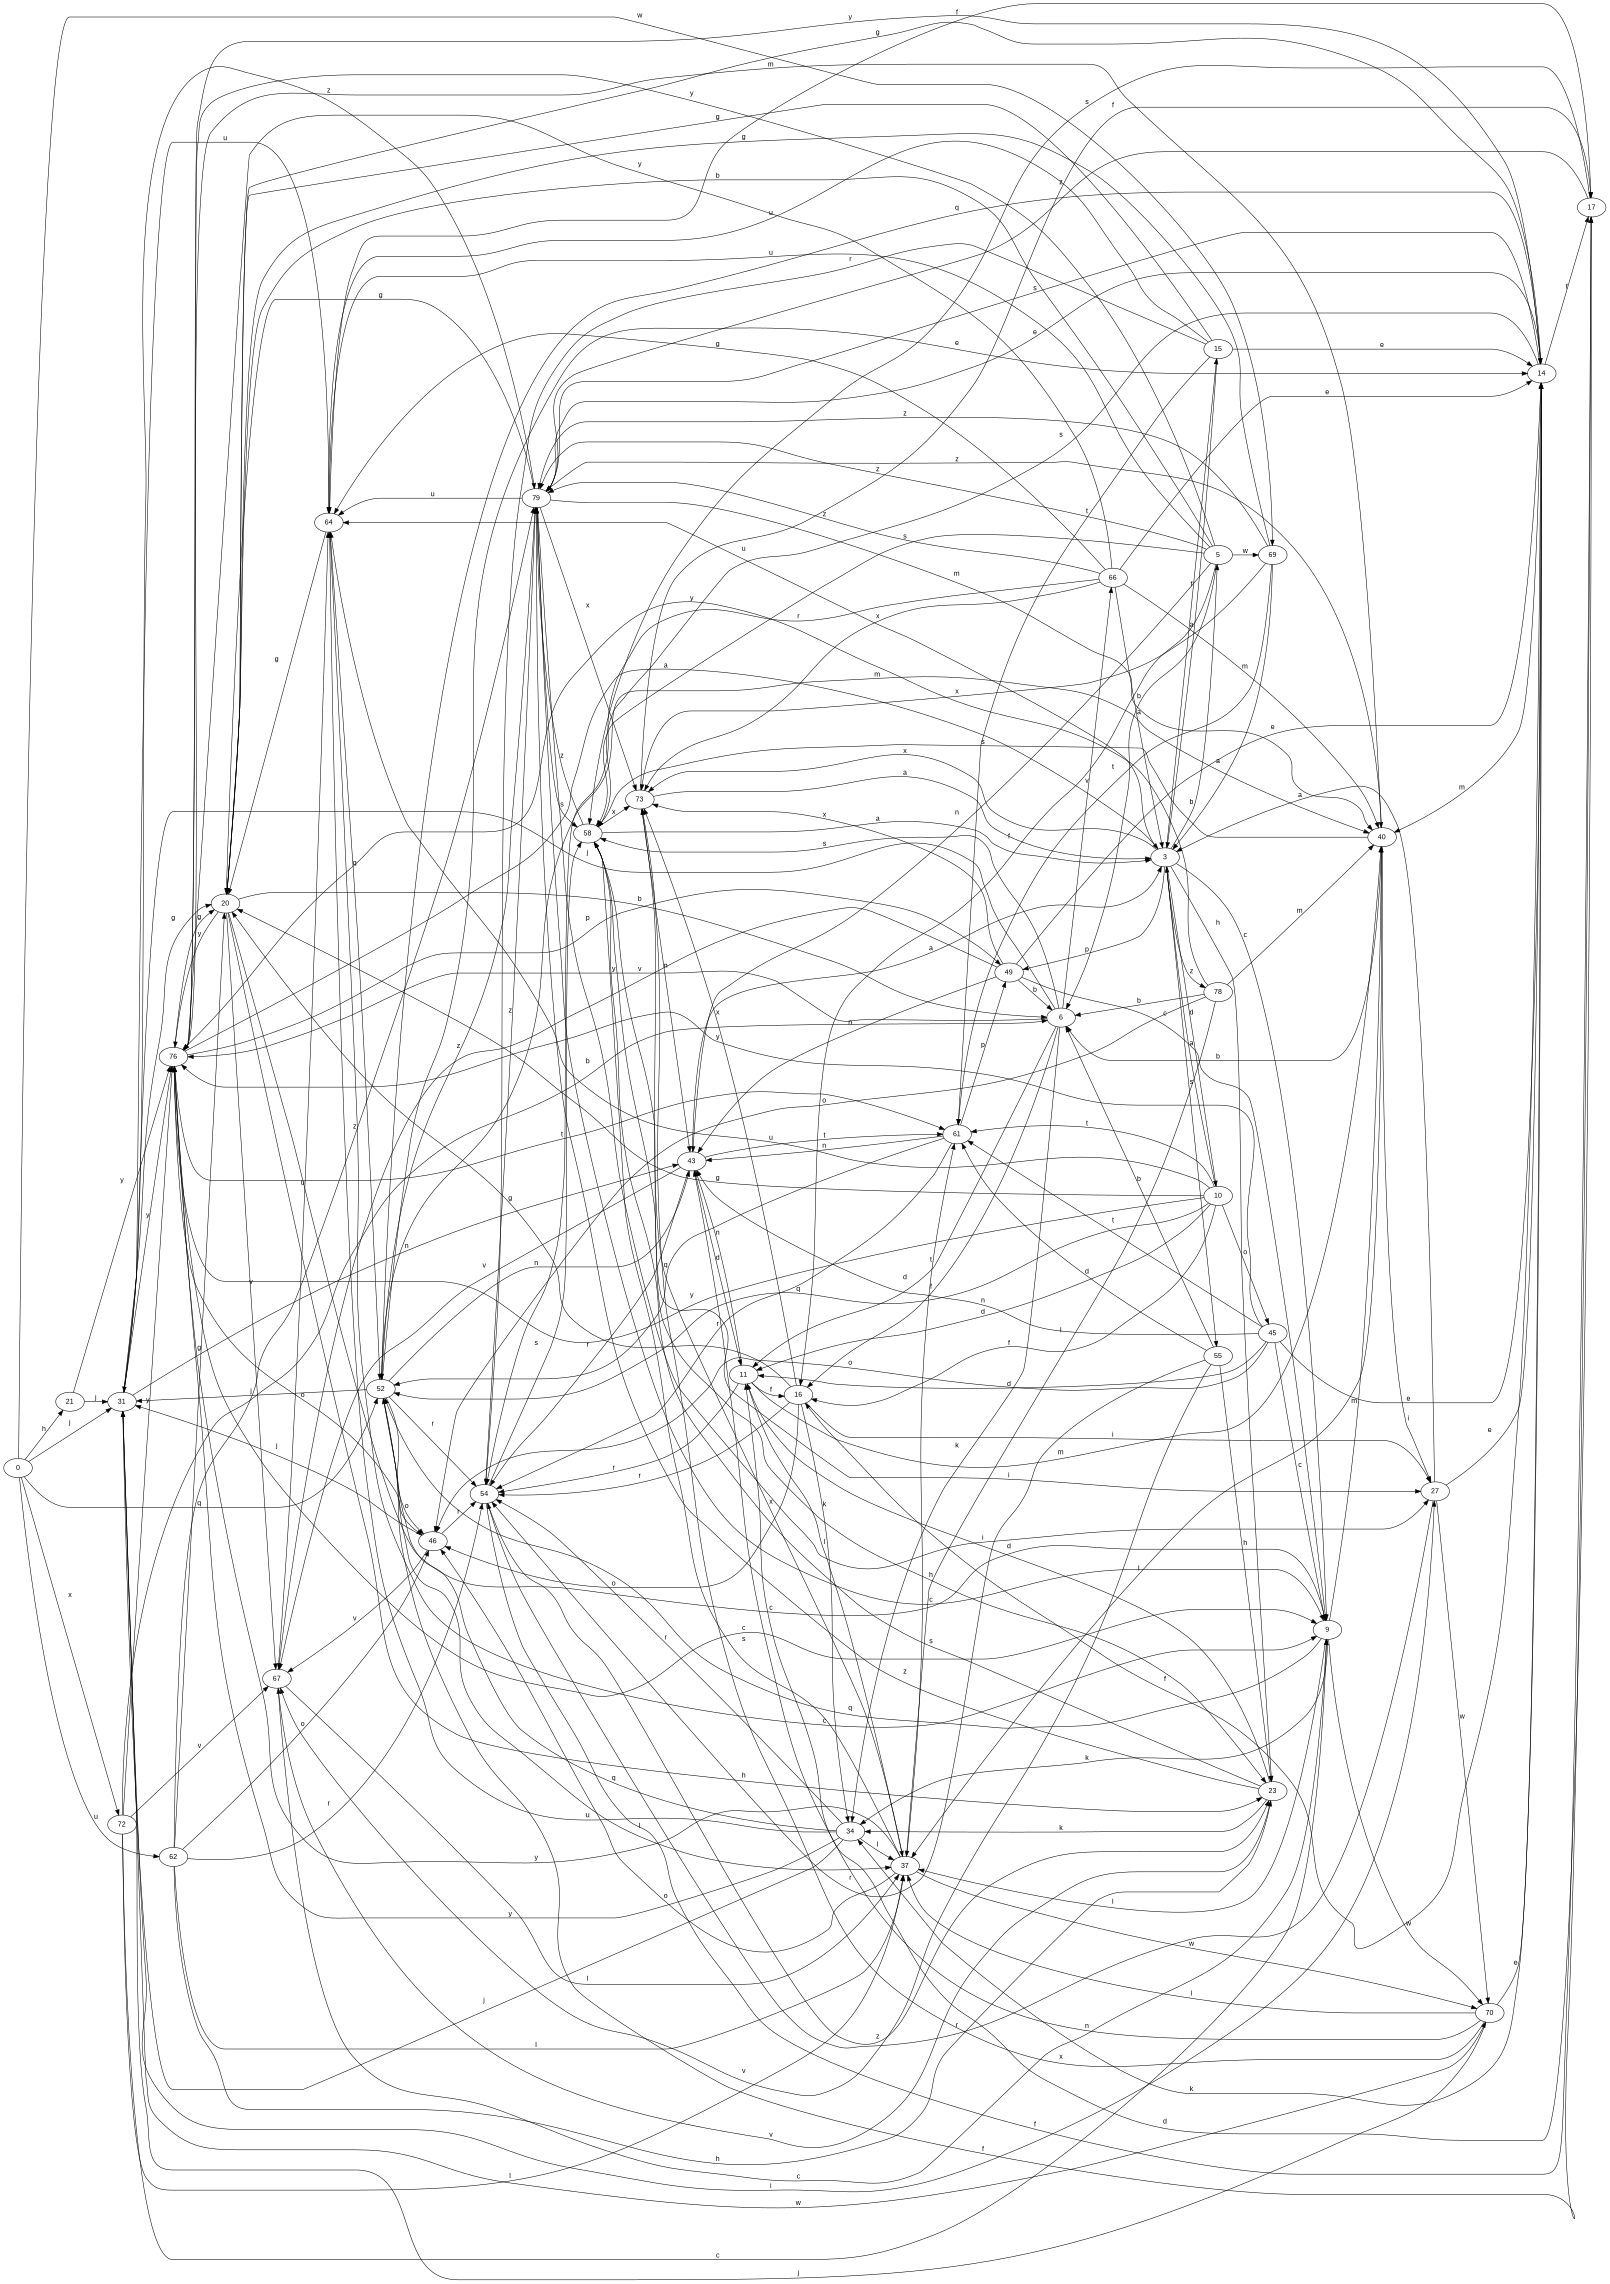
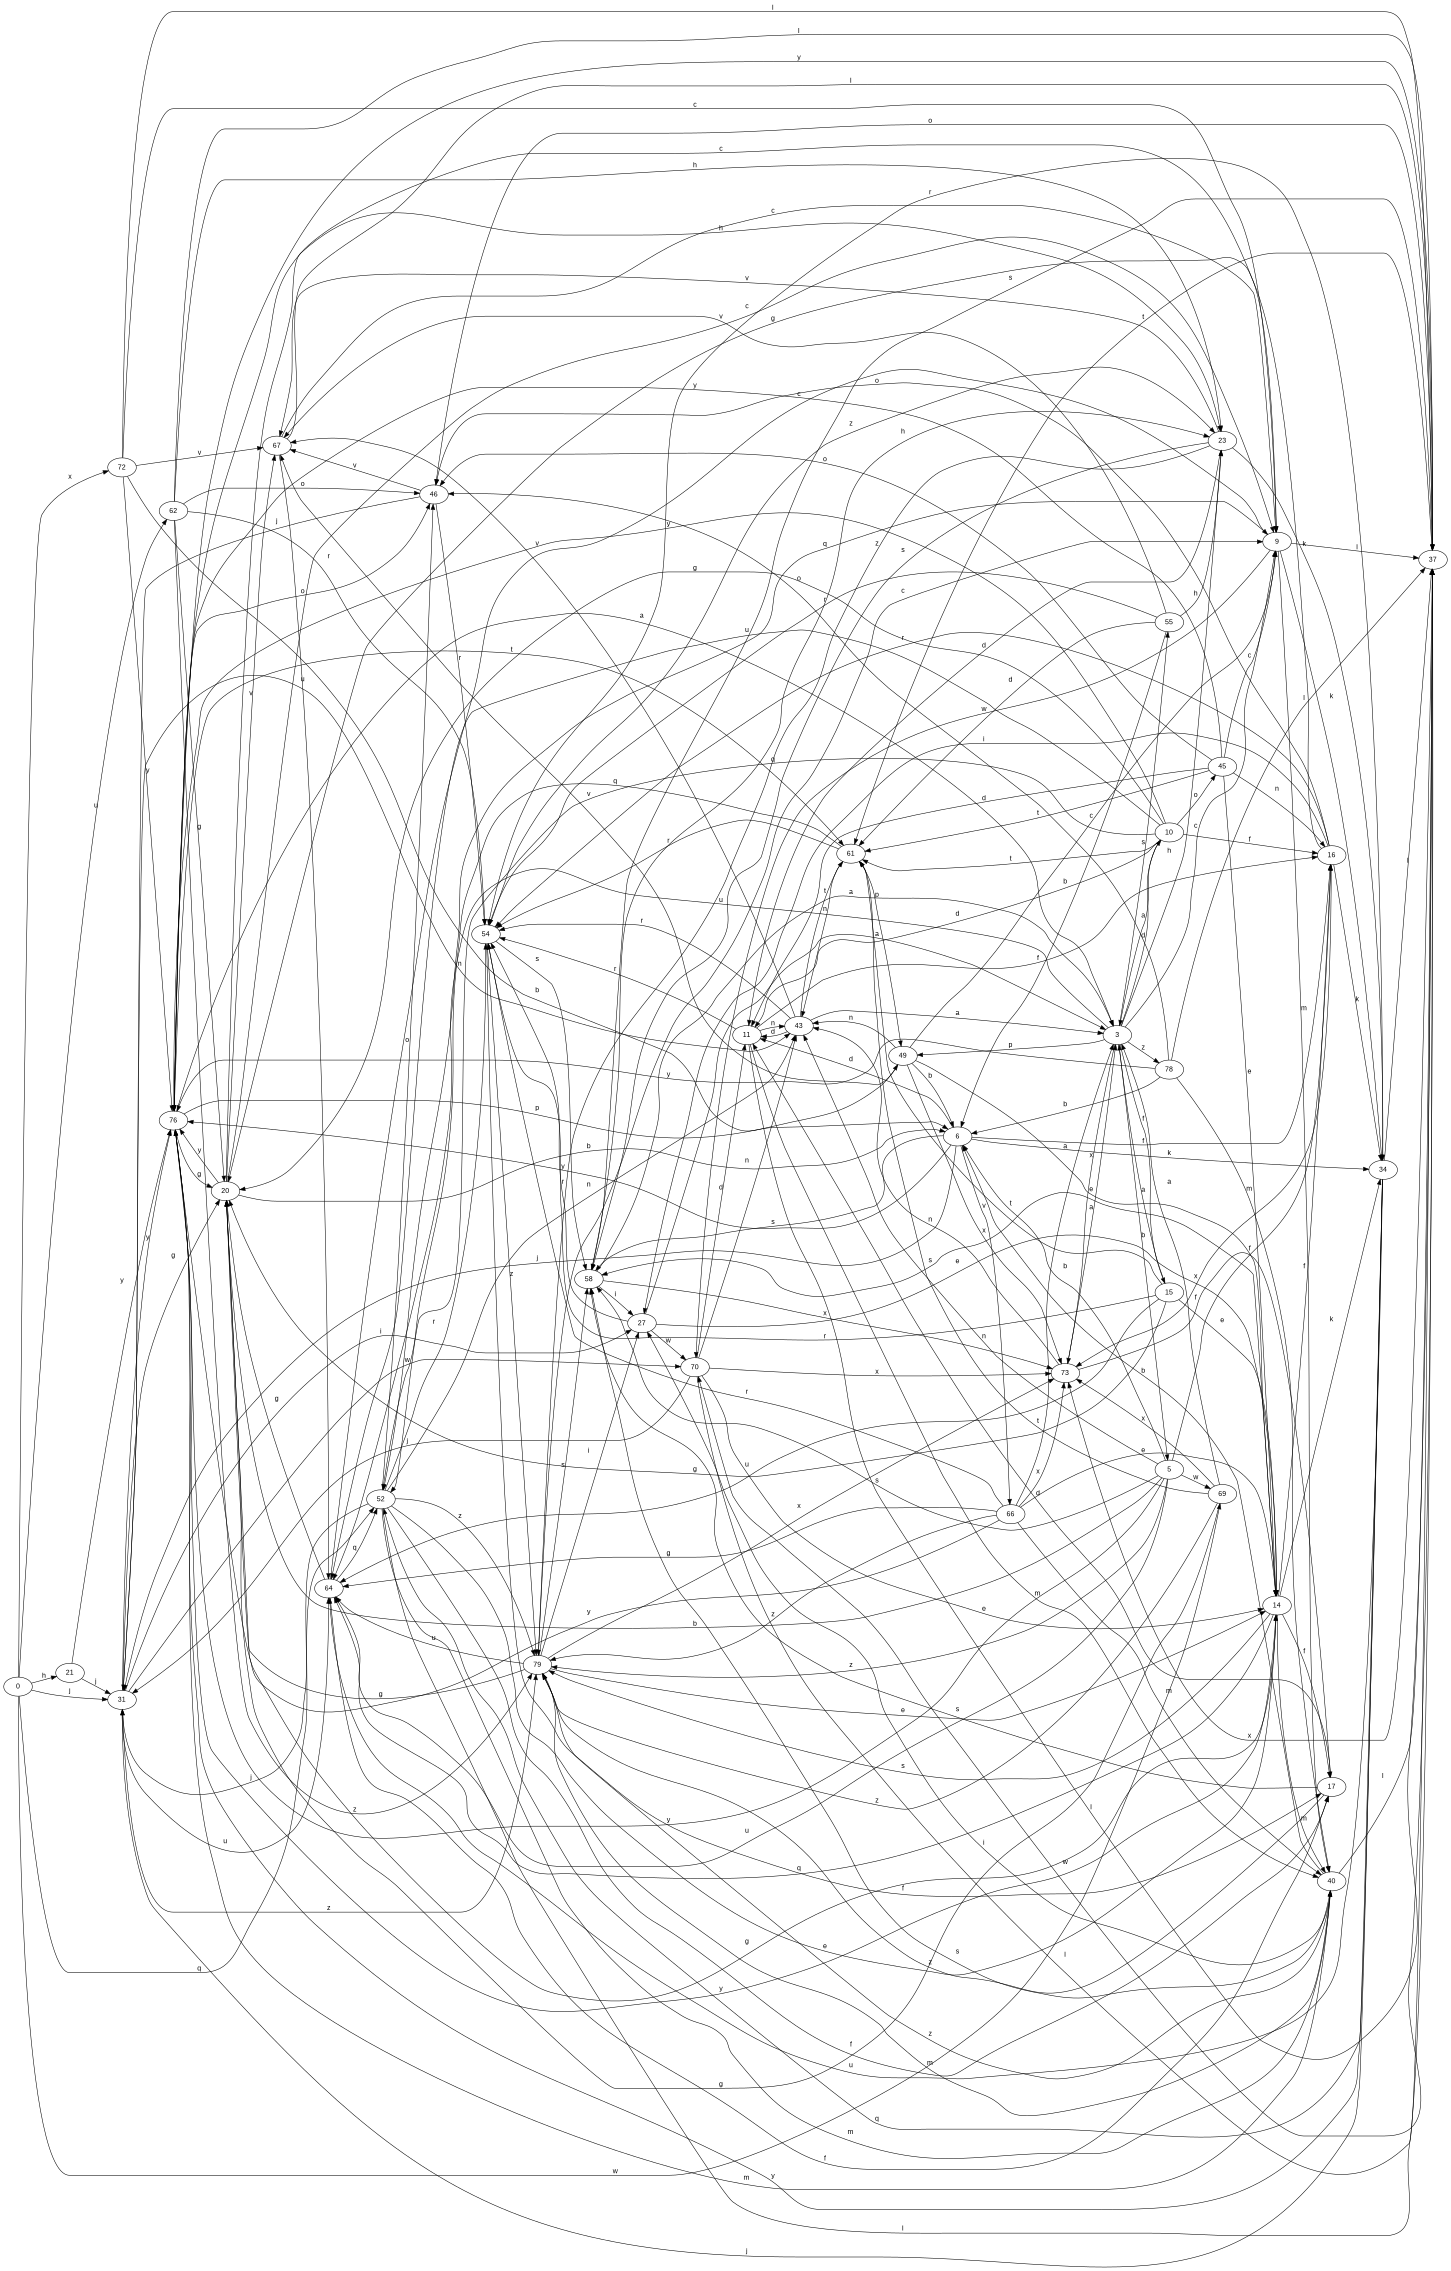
(592, 313) -> (769, 1876)
(558, 749) -> none
none -> (721, 1204)
(964, 1301) -> (1280, 805)
